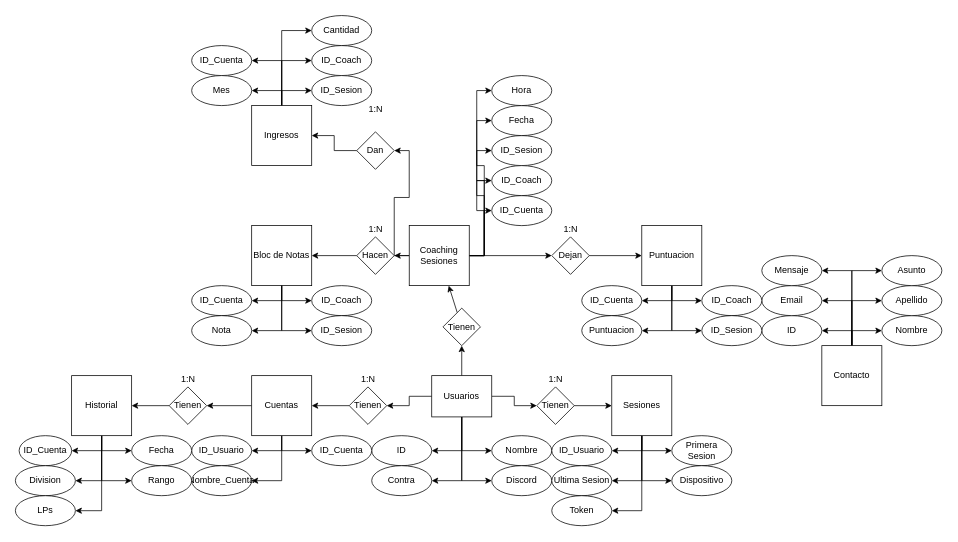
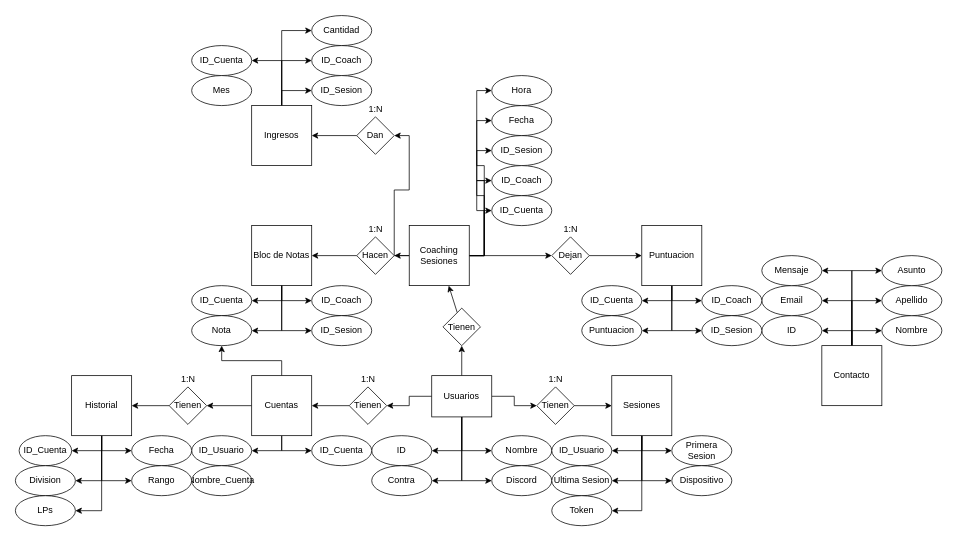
(268, 90) -> none
(375, 150) -> (375, 135)
(282, 478) -> (255, 360)
